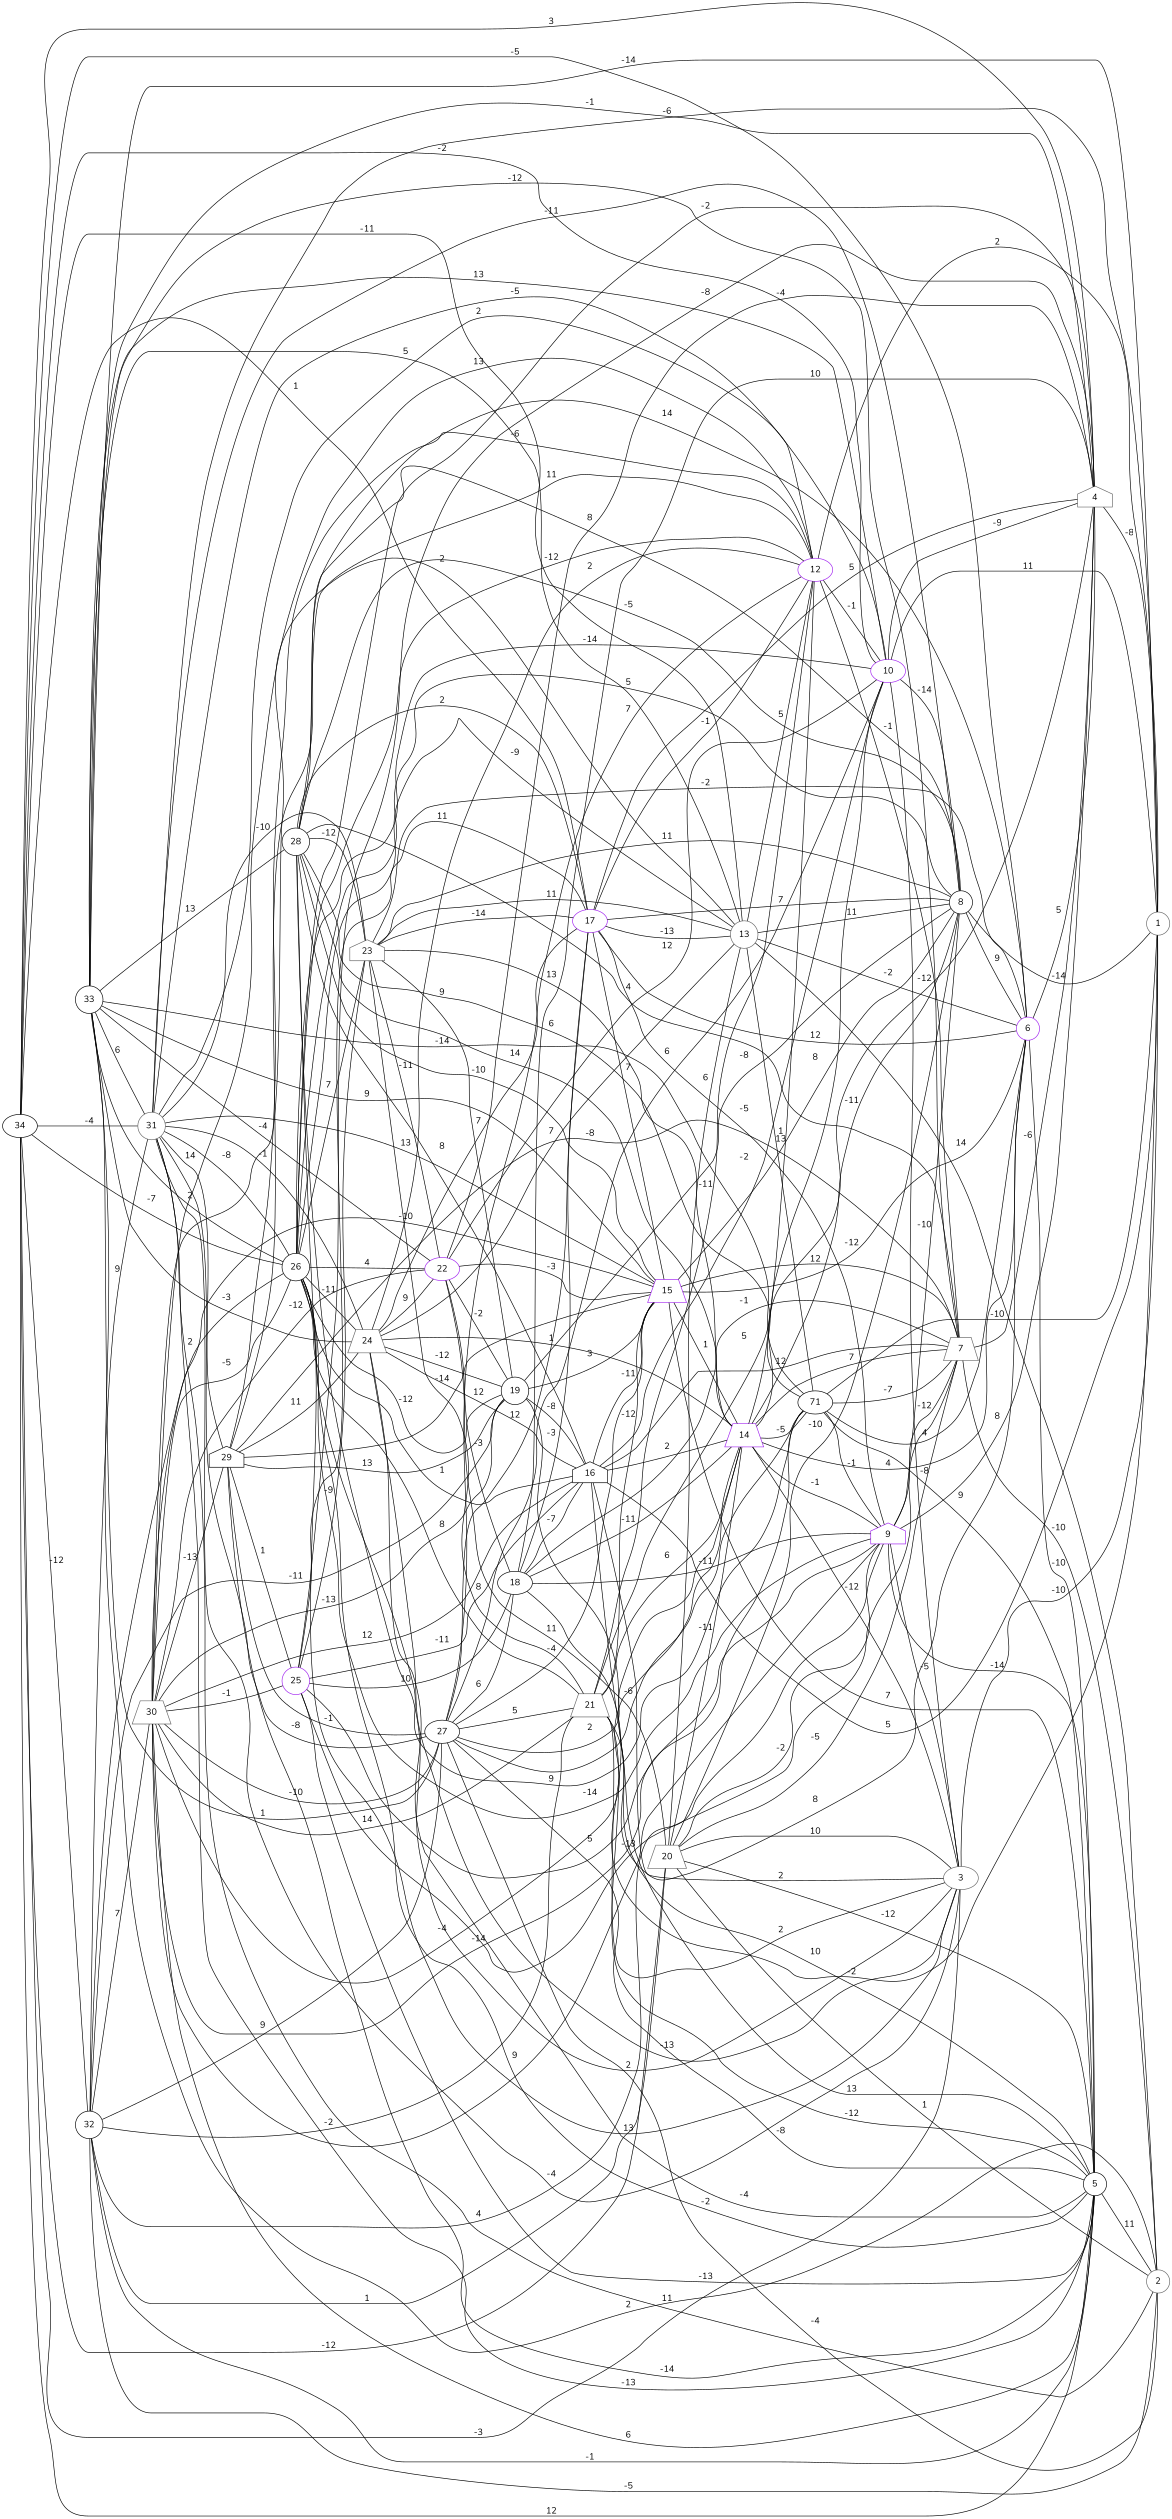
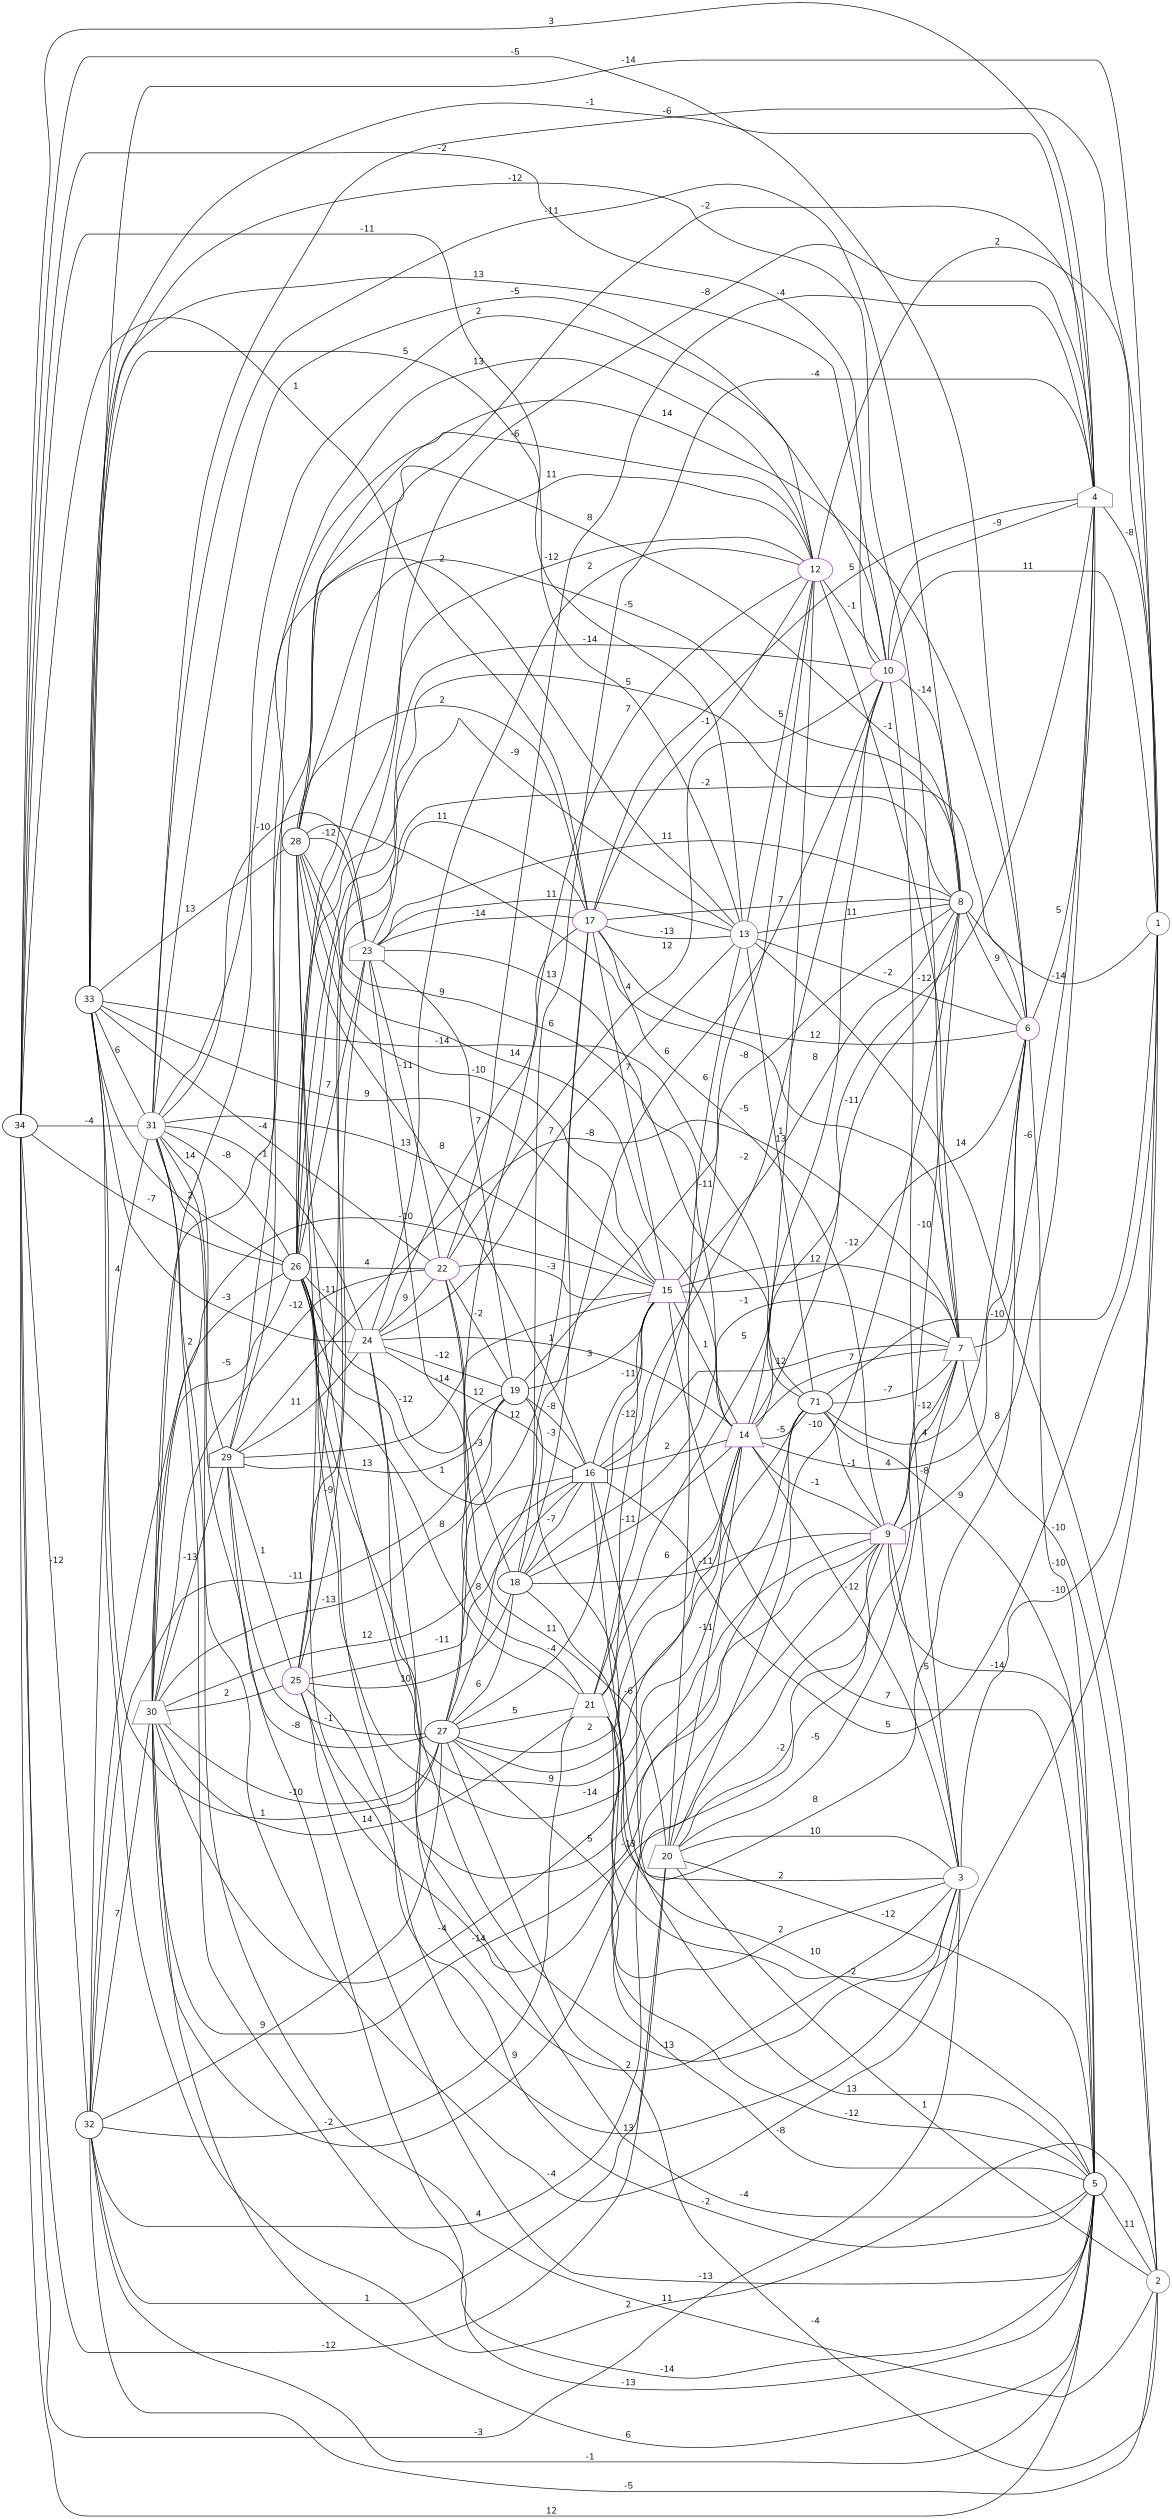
(815, 374) -> (815, 374)
(118, 1269) -> (118, 1269)
(227, 1693) -> (227, 1693)
